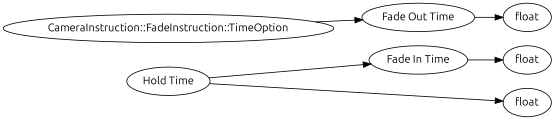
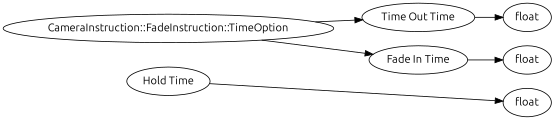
(418, 17) -> (418, 17)
(286, 71) -> (313, 47)
